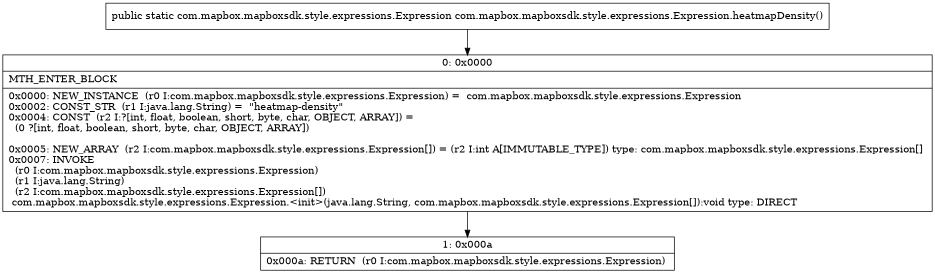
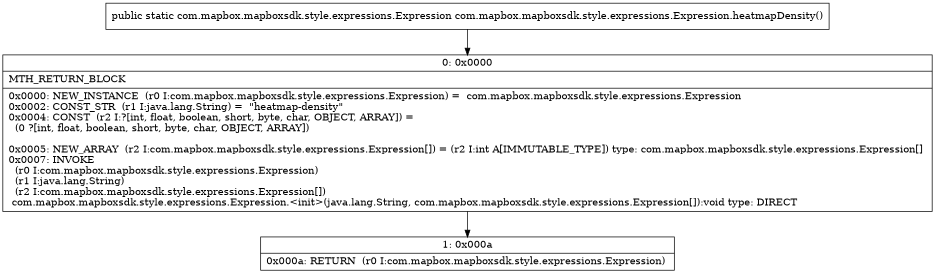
(63, 79) -> (67, 79)
